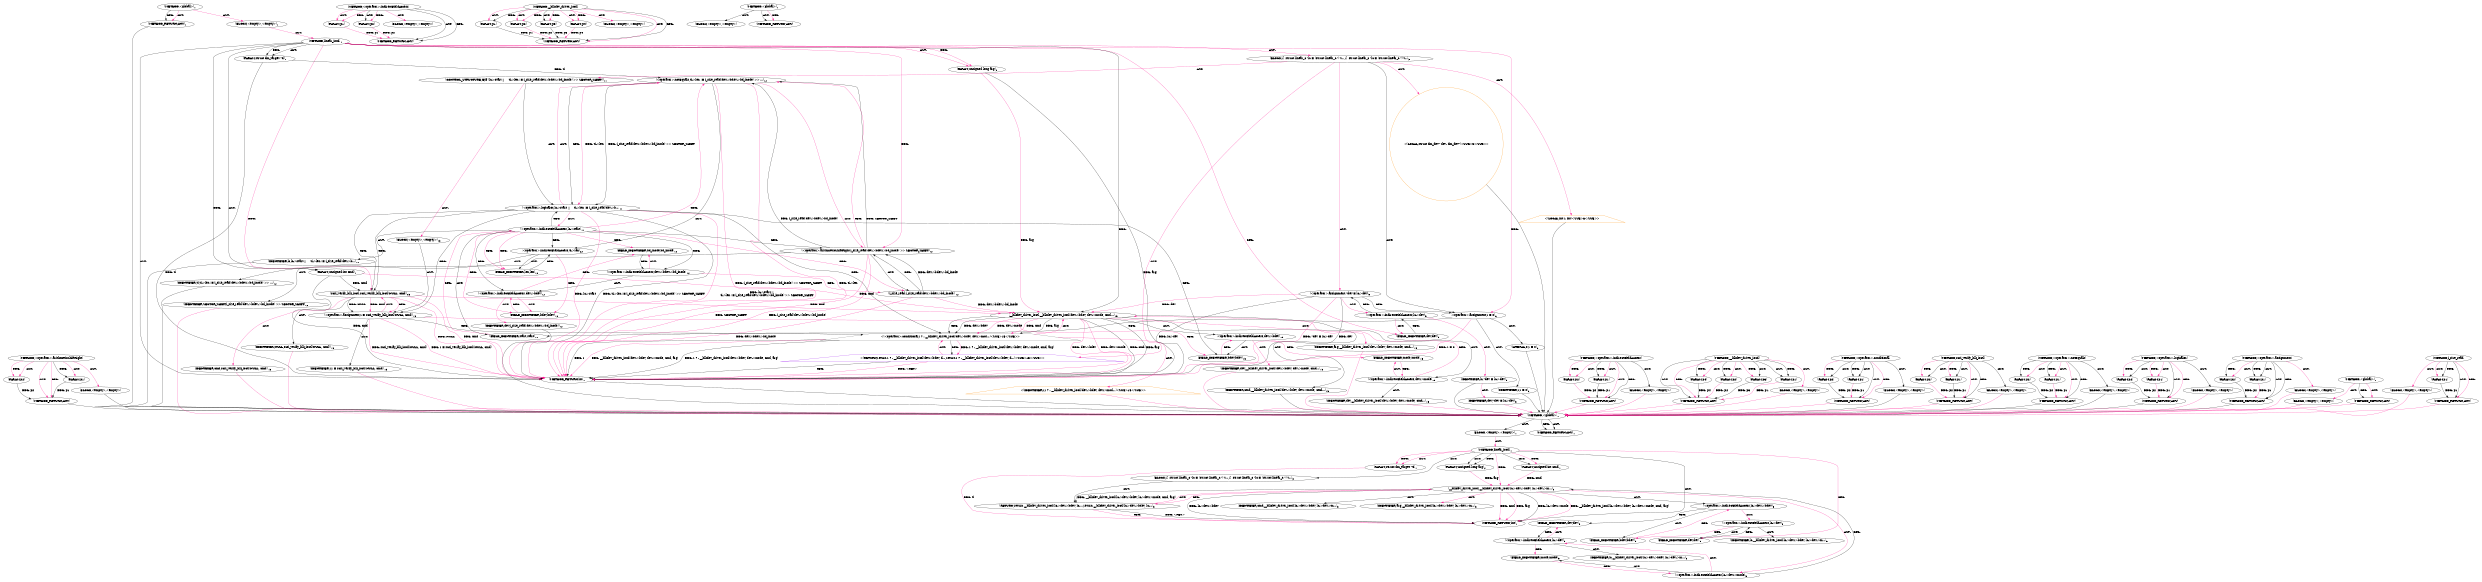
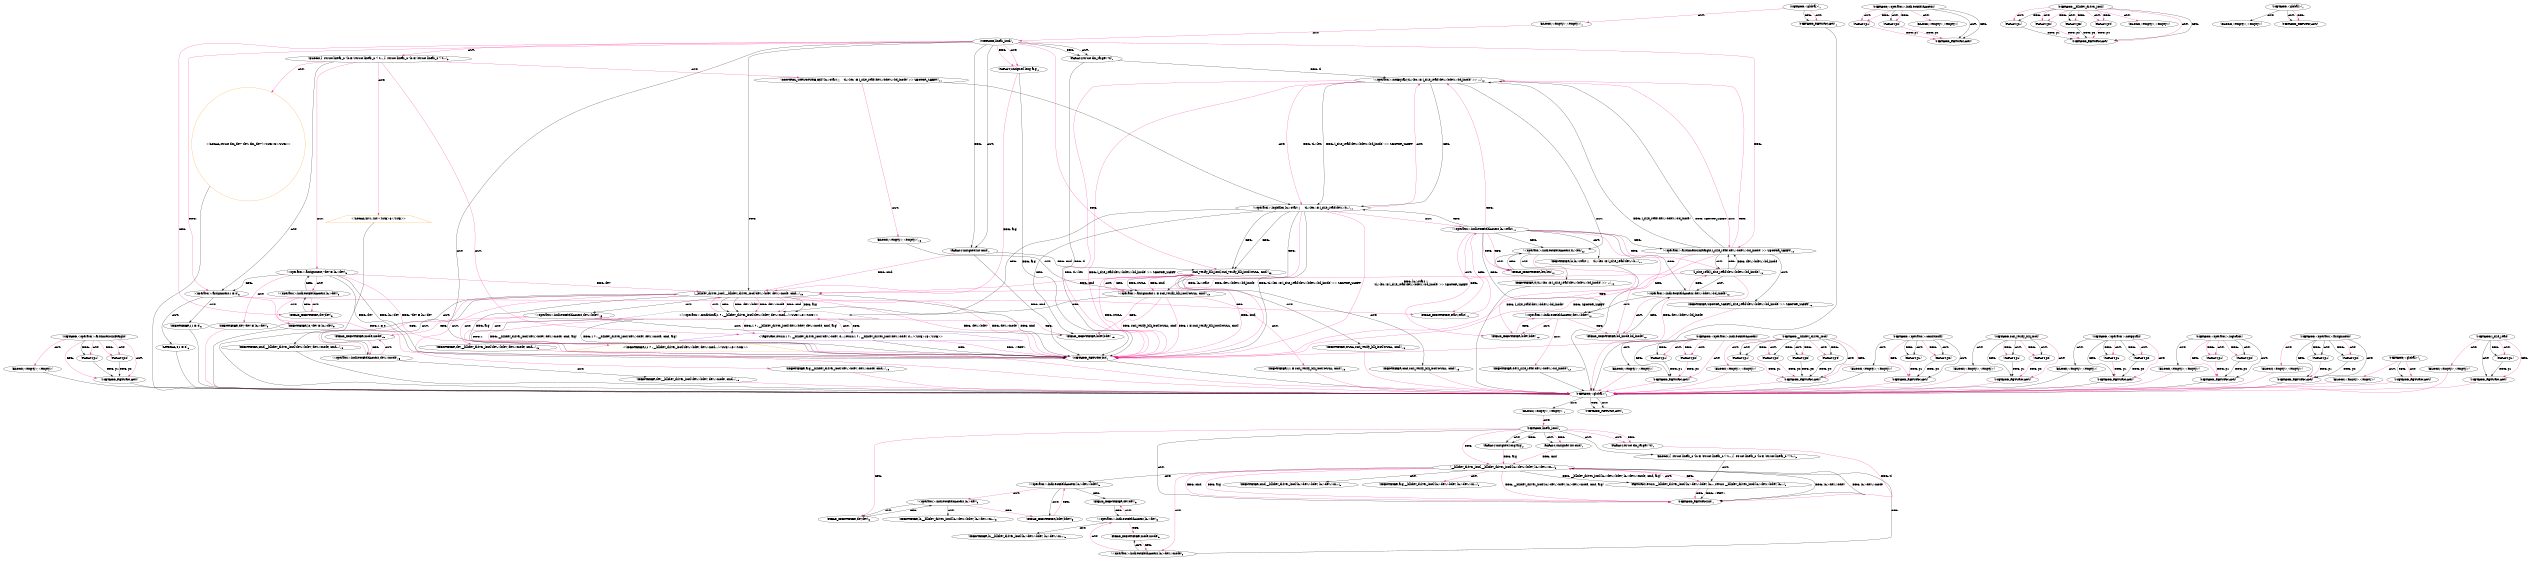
(458, 270) -> (1473, 278)
none -> (1711, 283)
(282, 316) -> (1306, 304)
(1001, 332) -> (795, 300)
(358, 341) -> (1257, 318)
(1481, 390) -> (259, 289)
